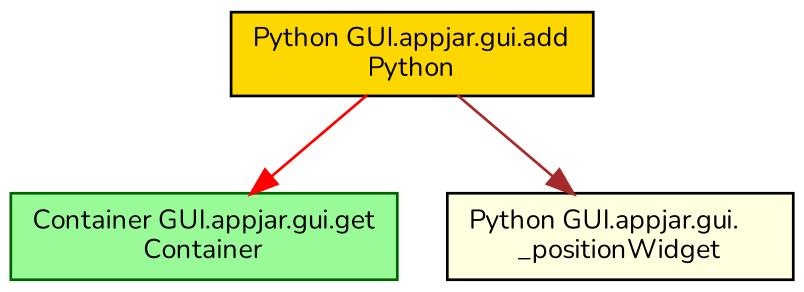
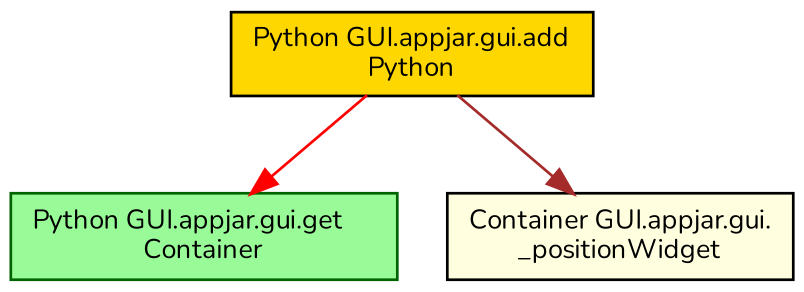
(204, 236) -> (204, 236)
(620, 236) -> (620, 236)
